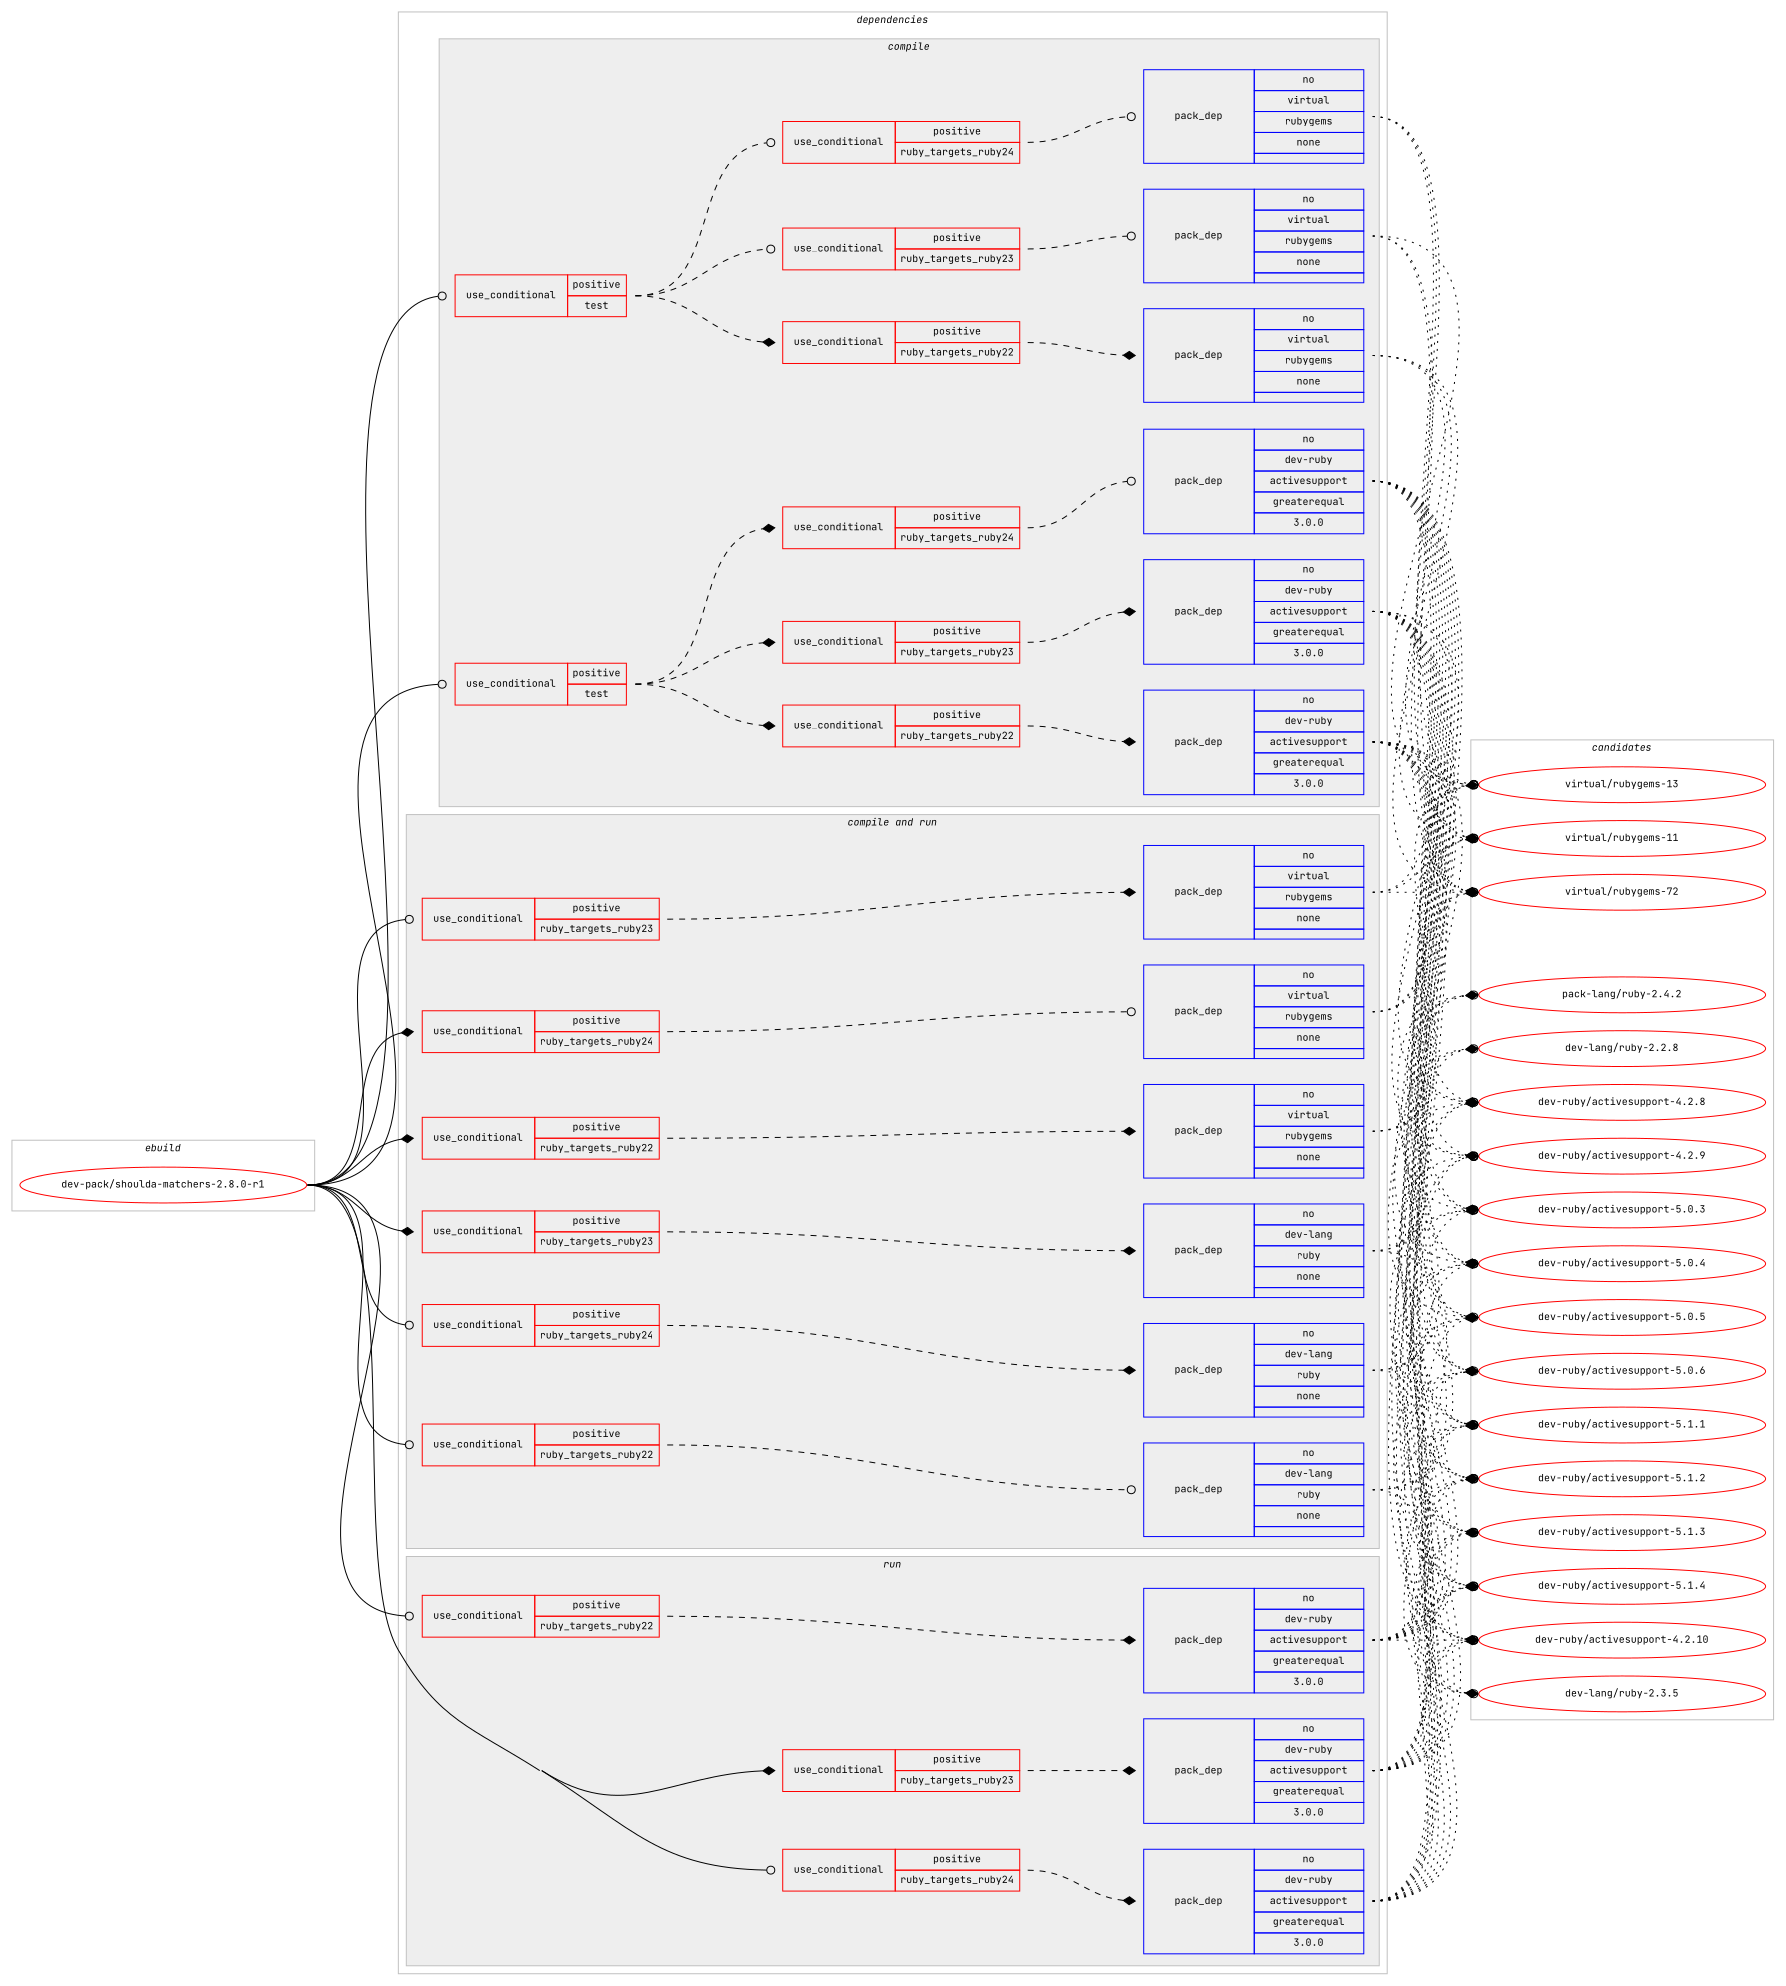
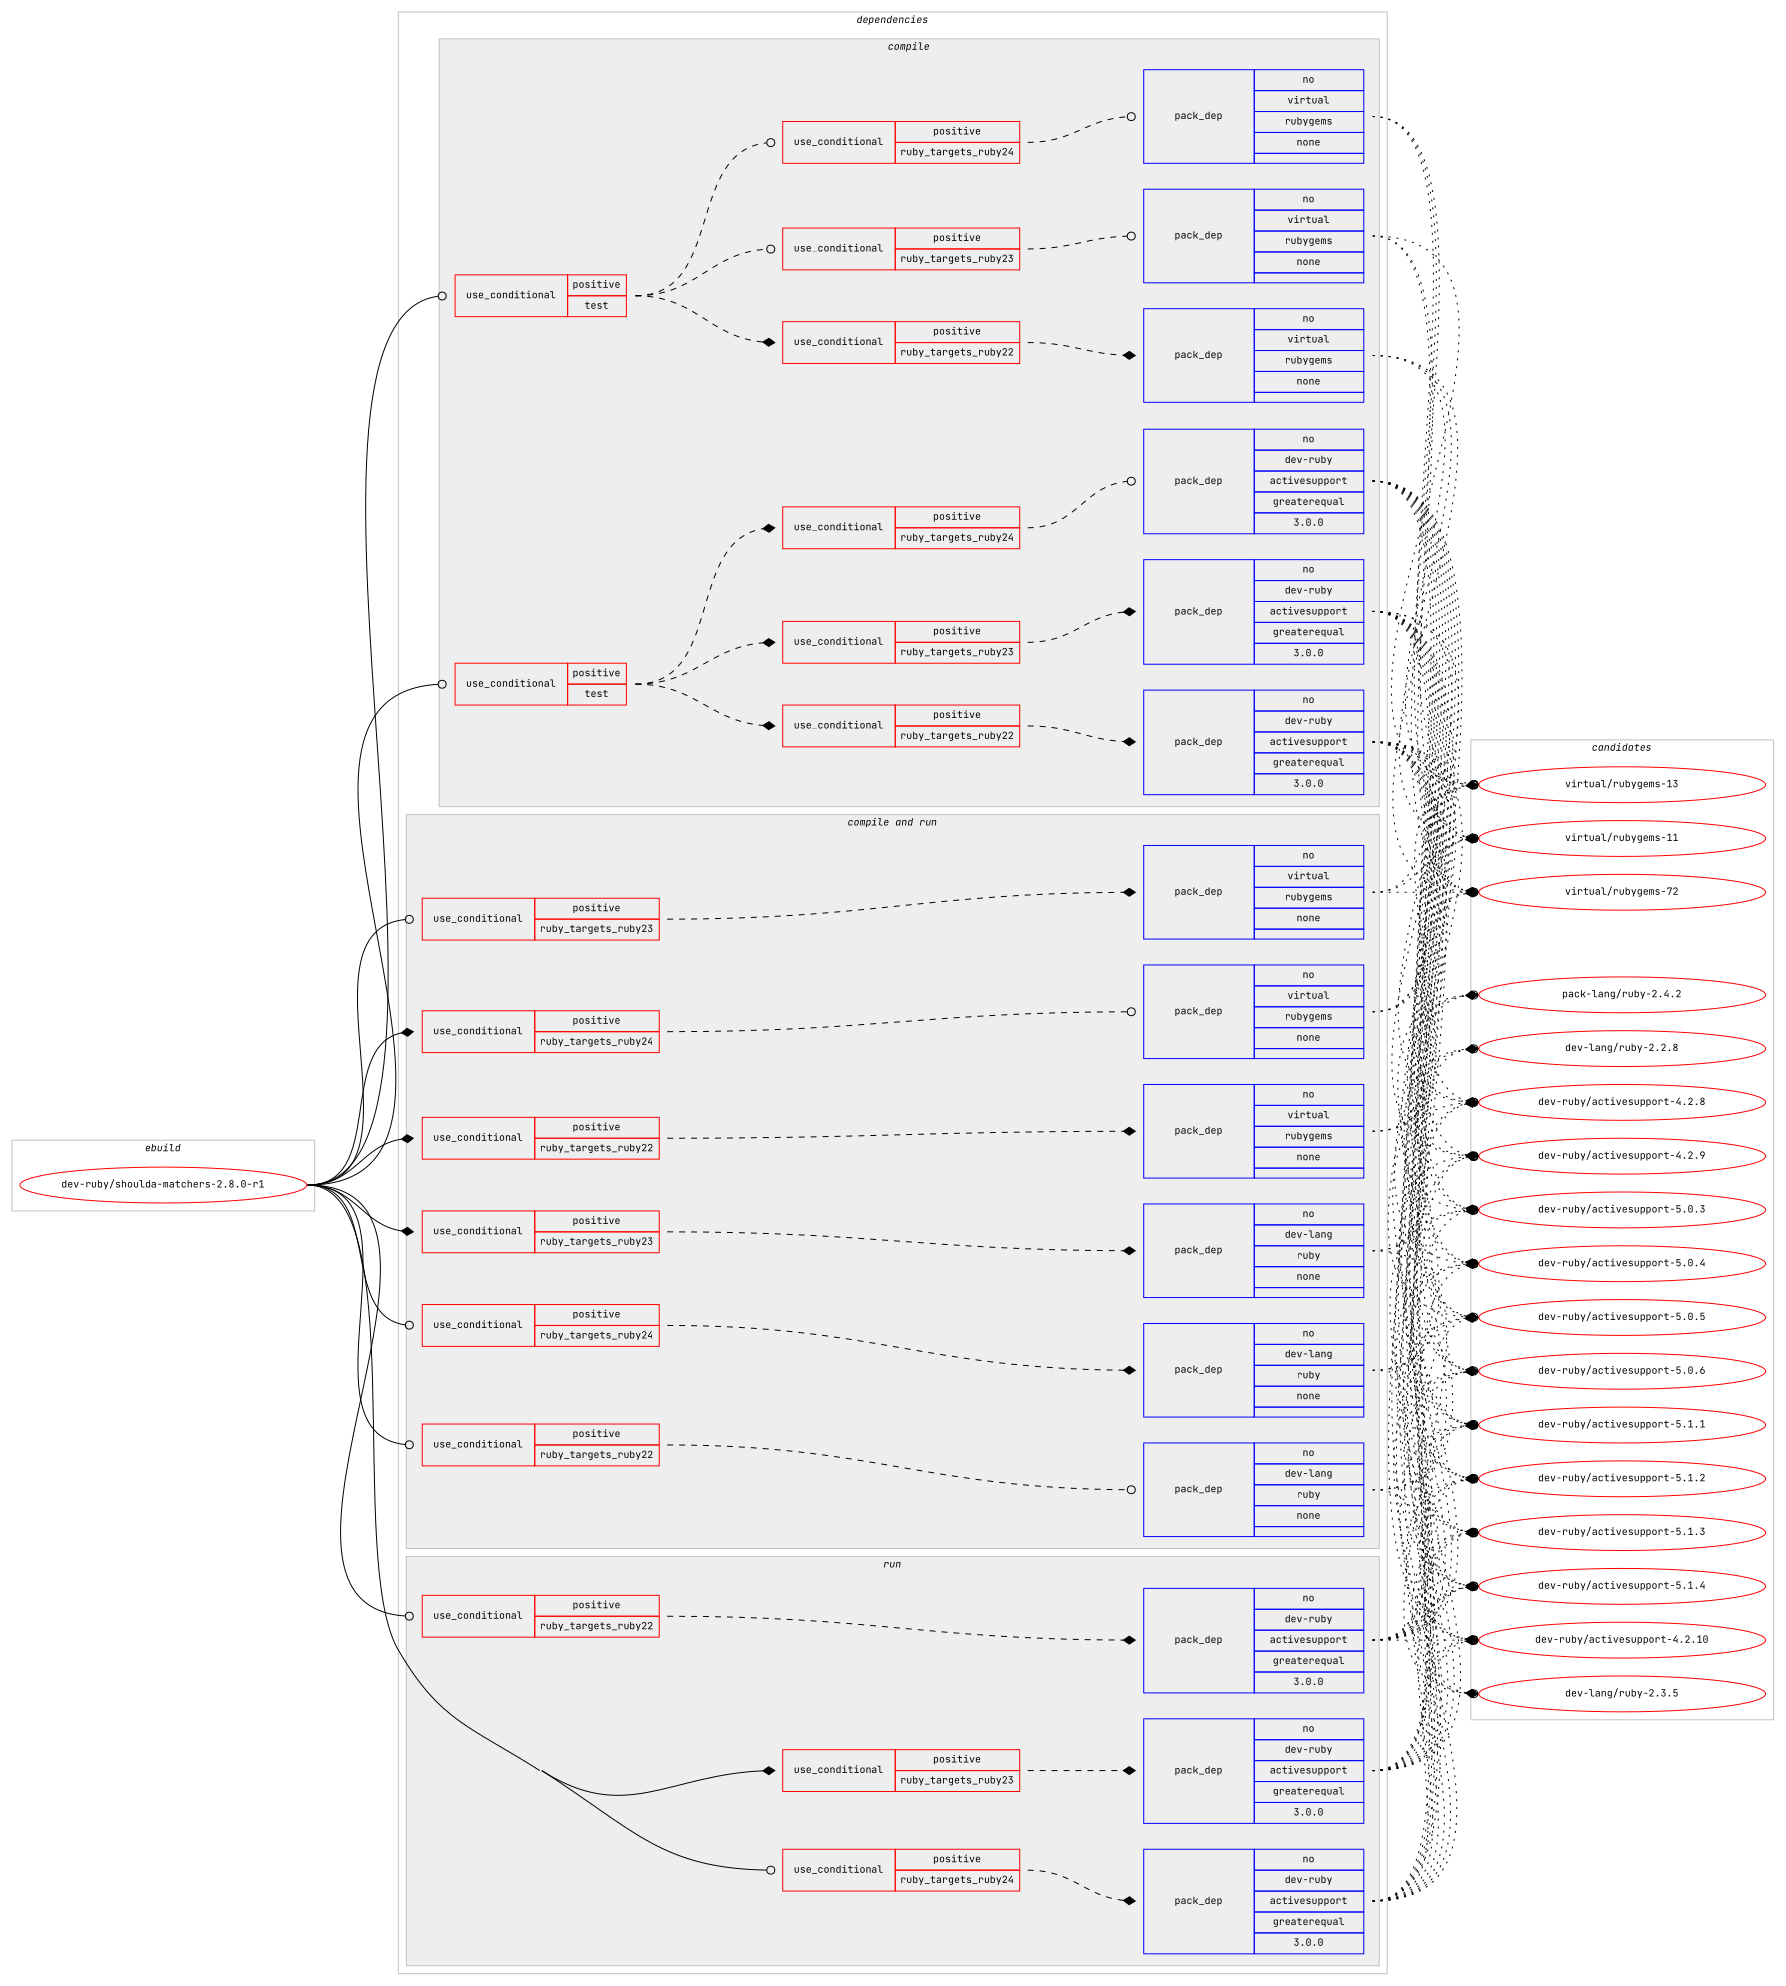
(163, 1185) -> (163, 1185)
